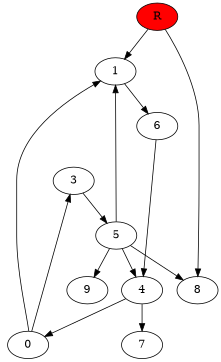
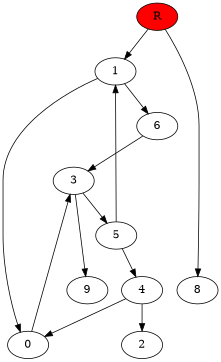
(17, 192) -> (3, 180)
(150, 204) -> (121, 150)
(104, 259) -> (80, 232)
(154, 261) -> none
(142, 345) -> (142, 345)
